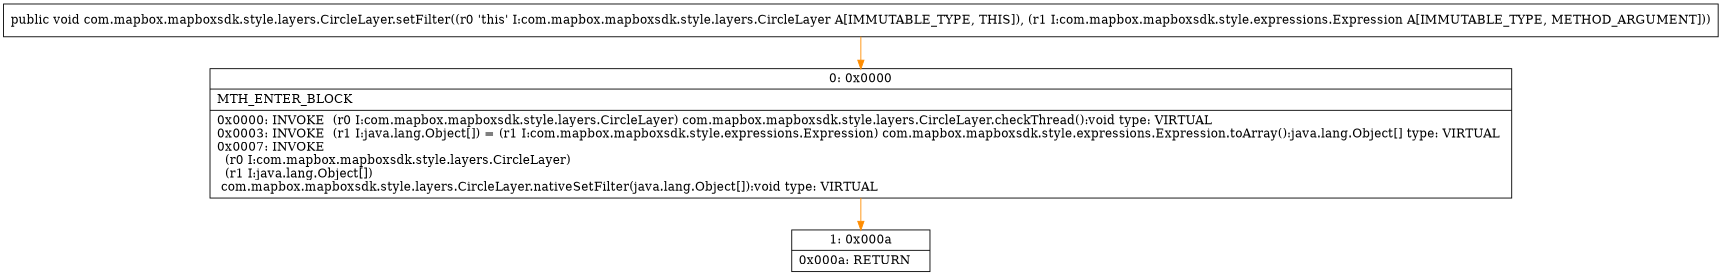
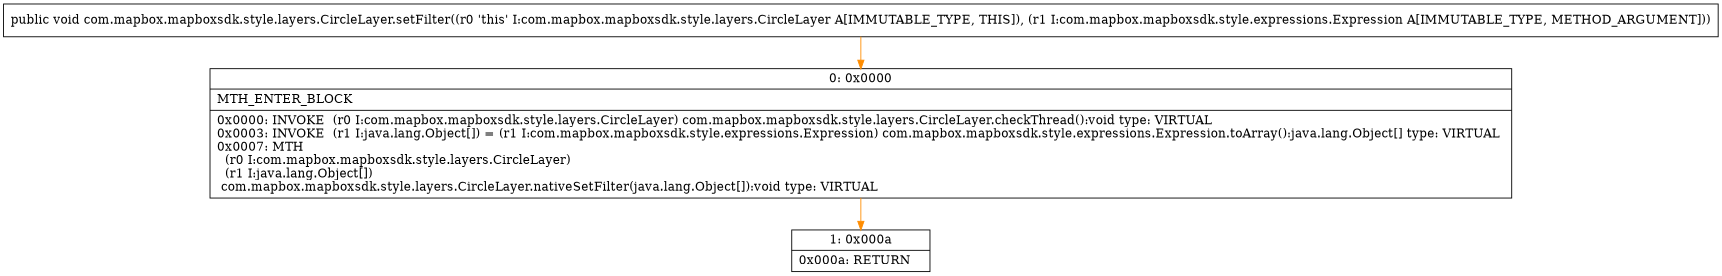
(275, 147) -> (265, 147)
